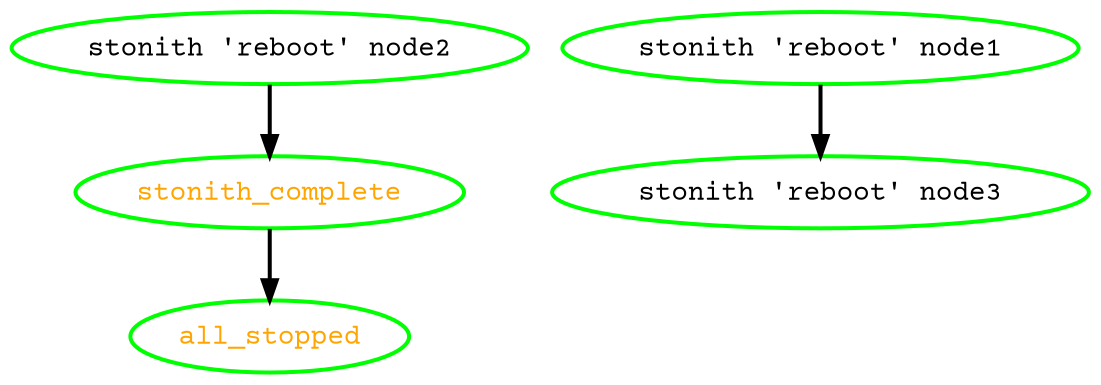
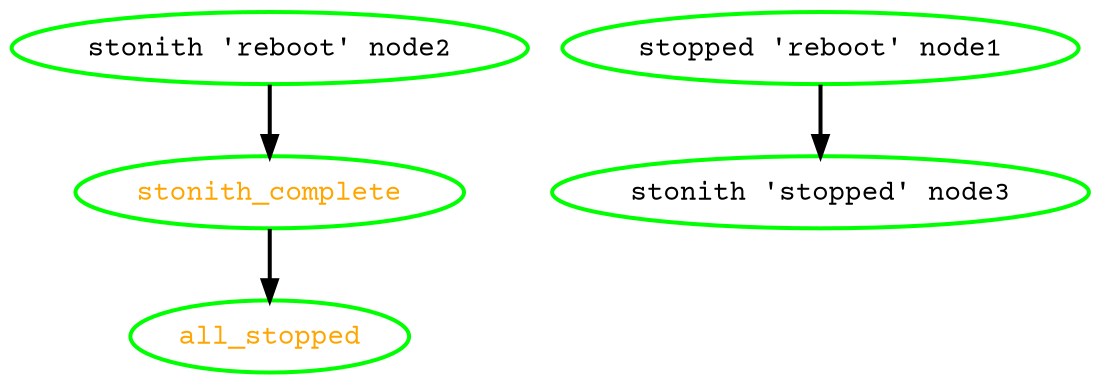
(821, 48) -> (821, 48)
(821, 192) -> (821, 192)
